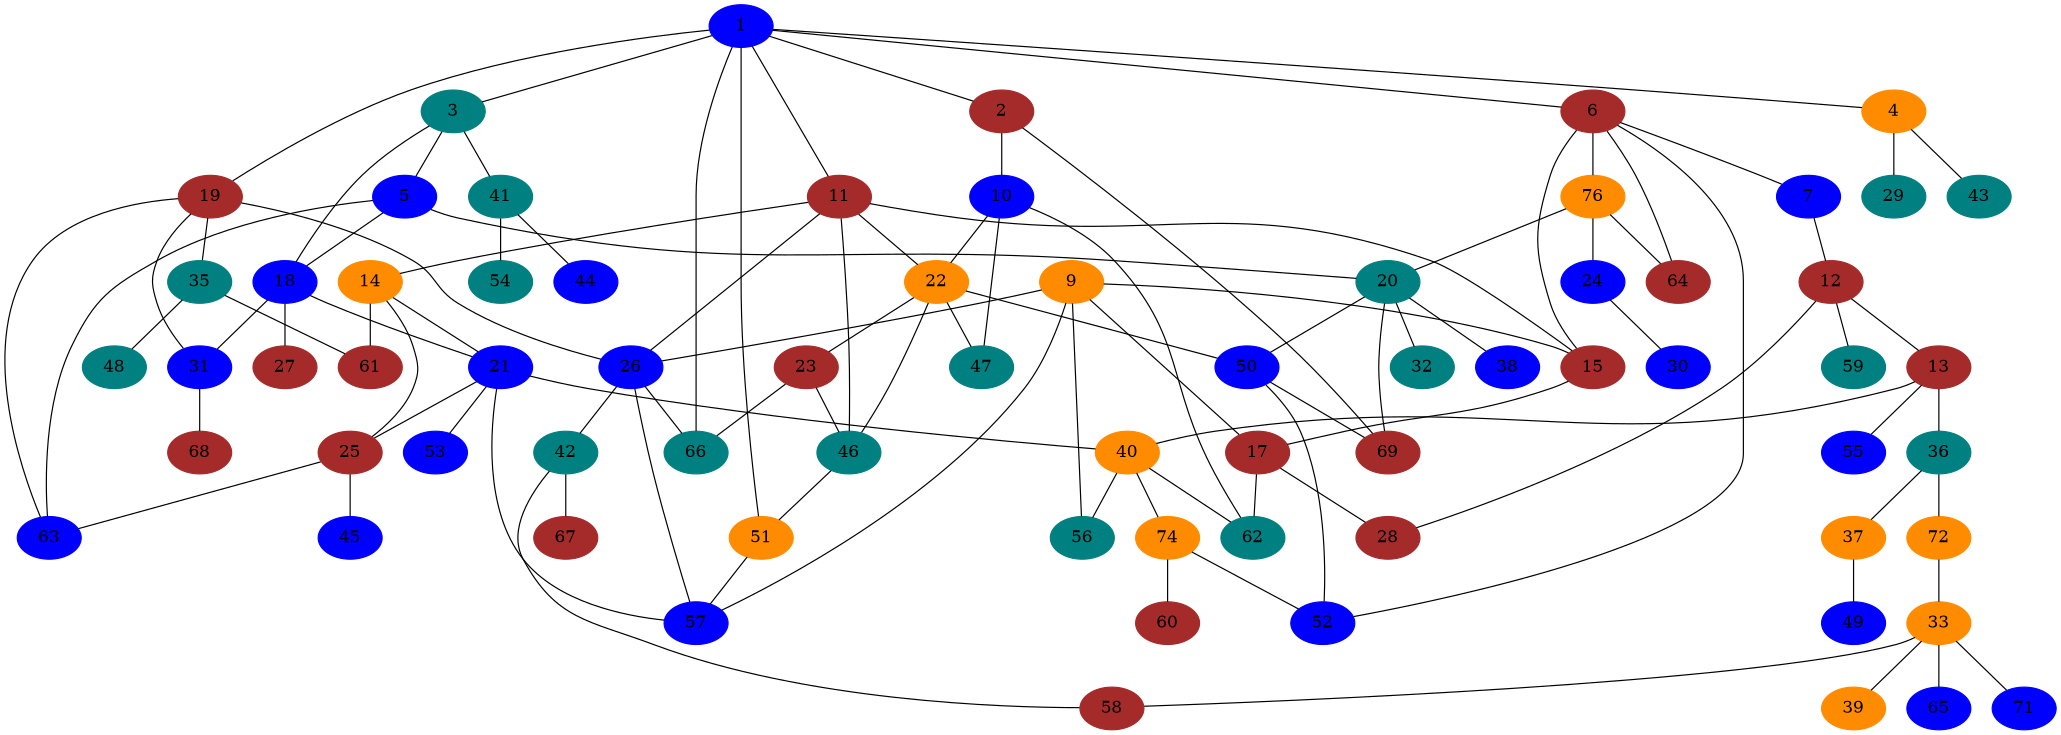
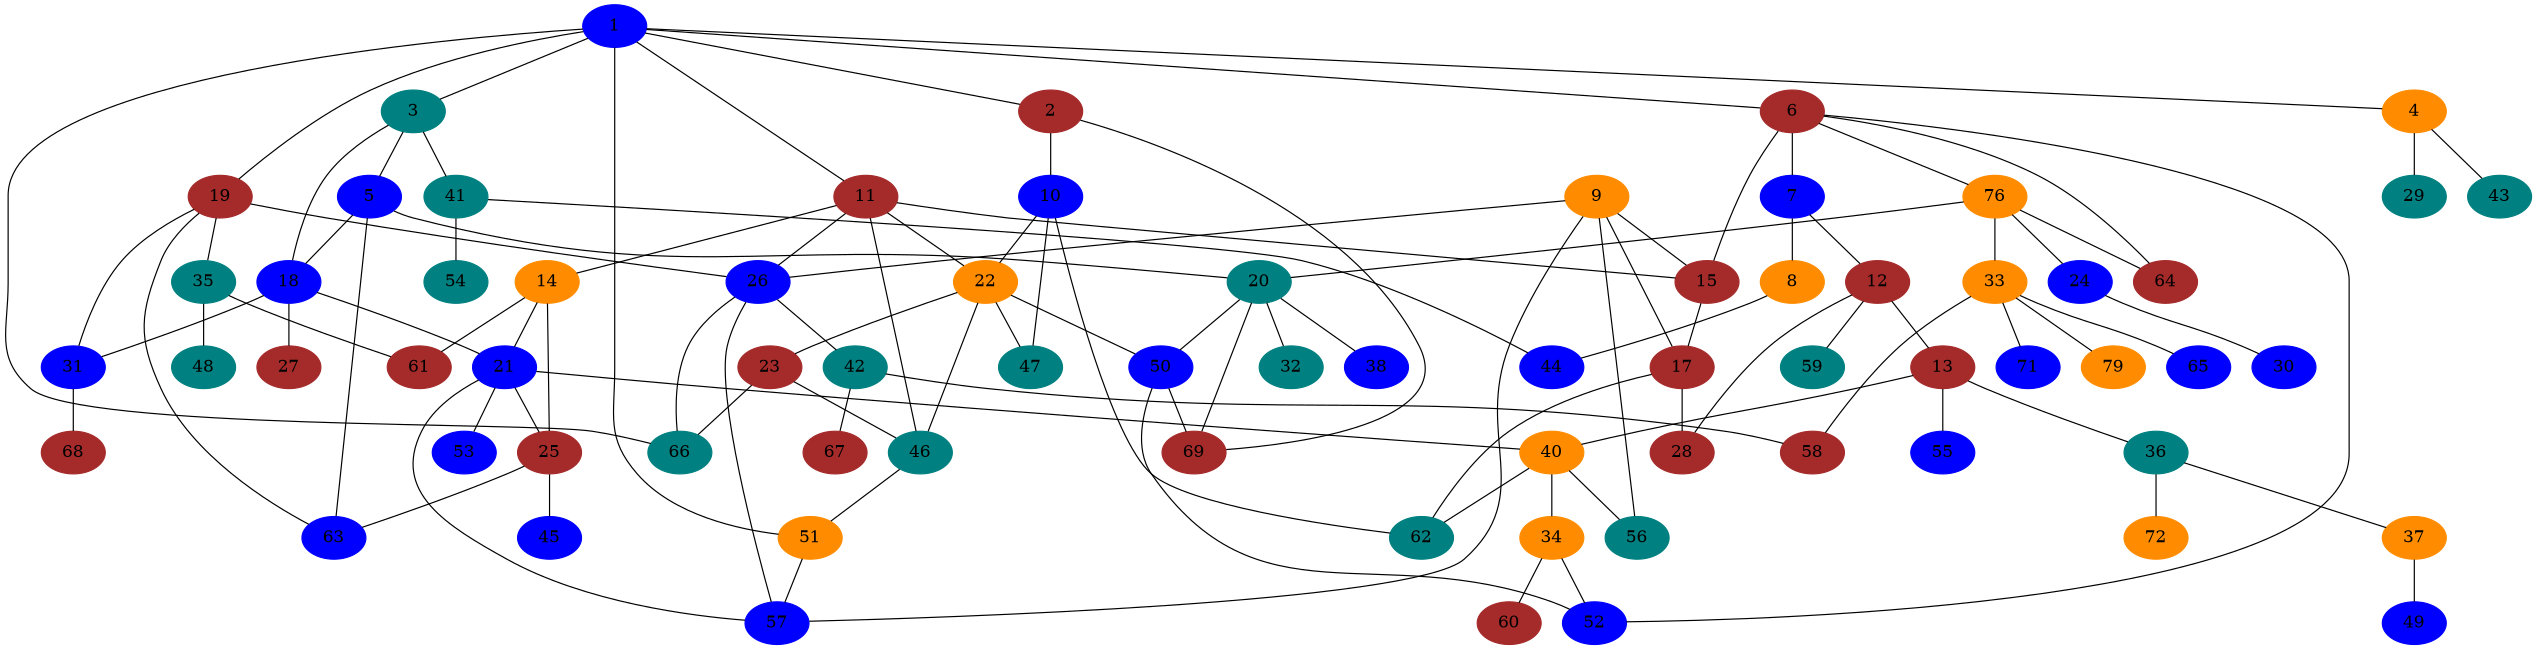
none -> (1792, 282)
(1168, 538) -> (1552, 538)
(1939, 581) -> (1995, 239)
(1854, 708) -> (2113, 367)
